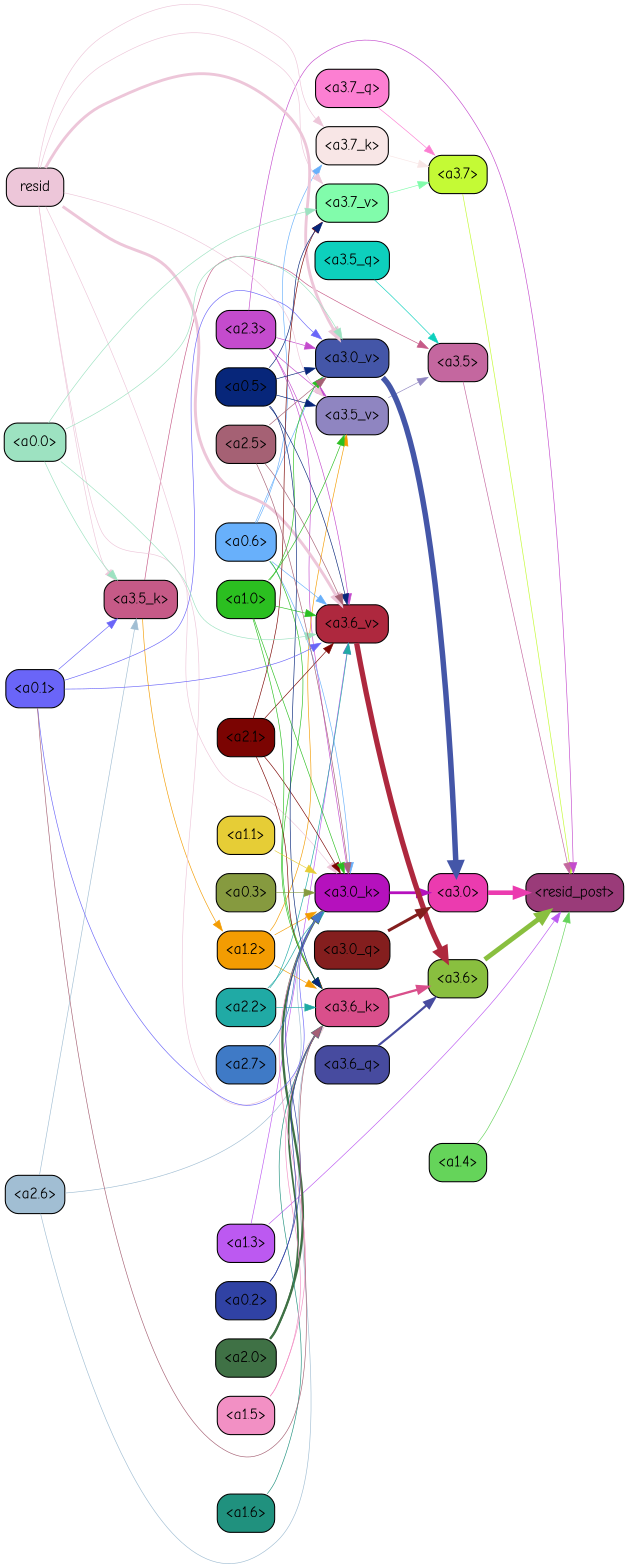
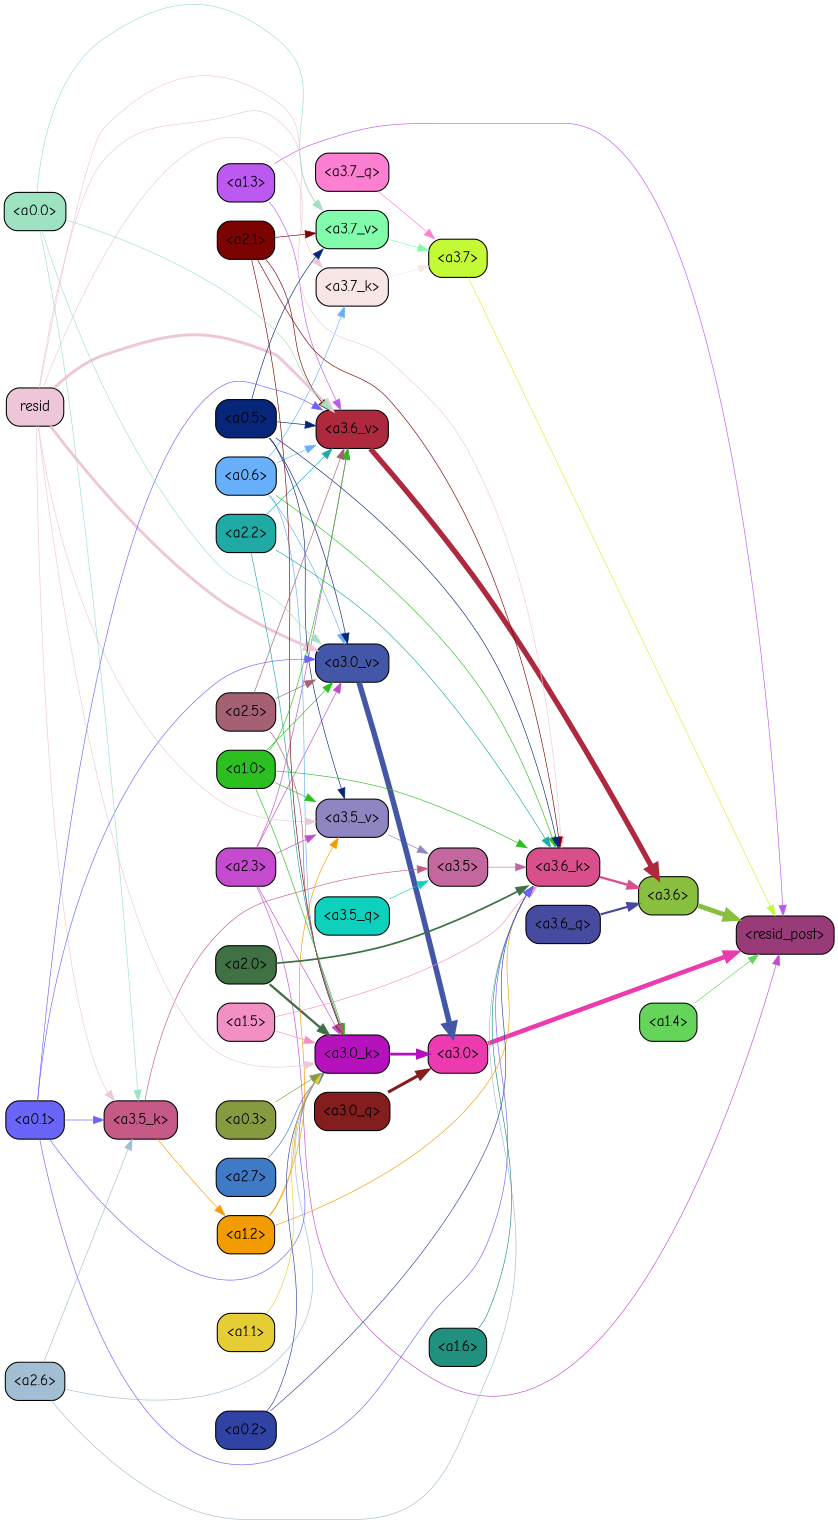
(515, 622) -> (502, 867)
(144, 1323) -> (369, 1400)
